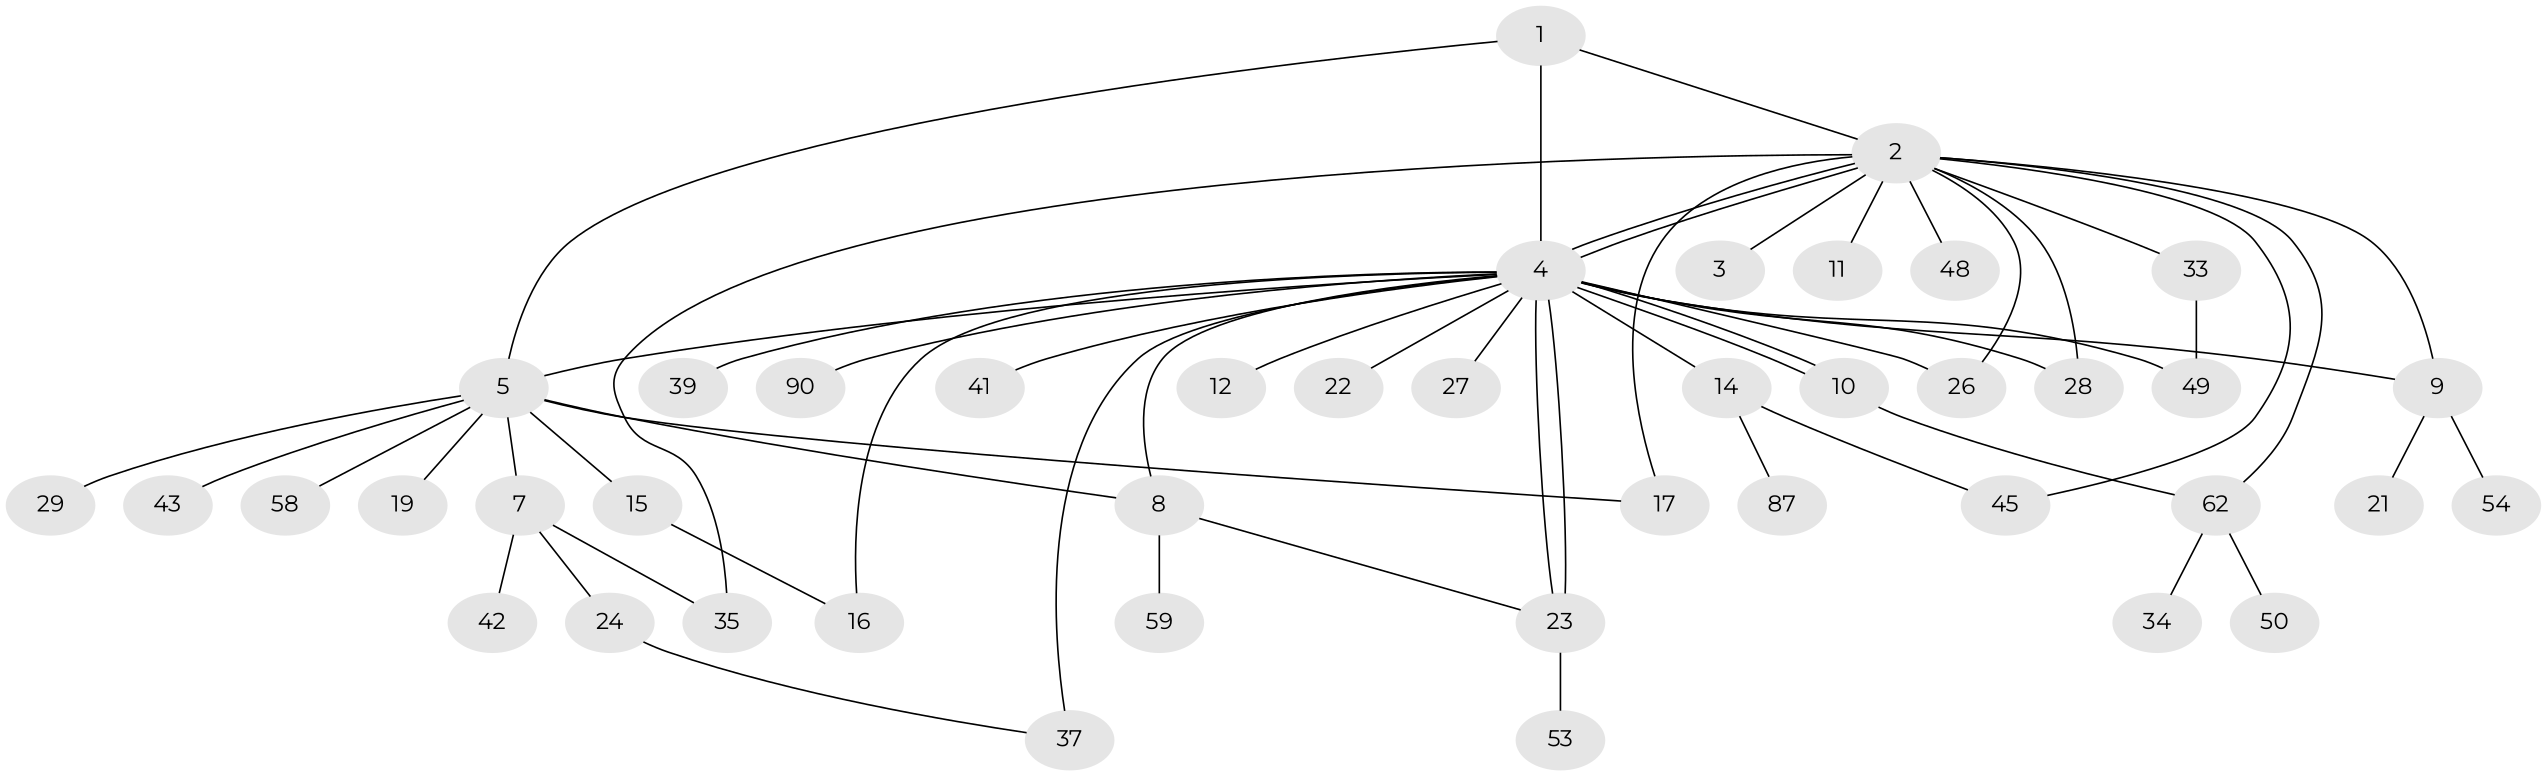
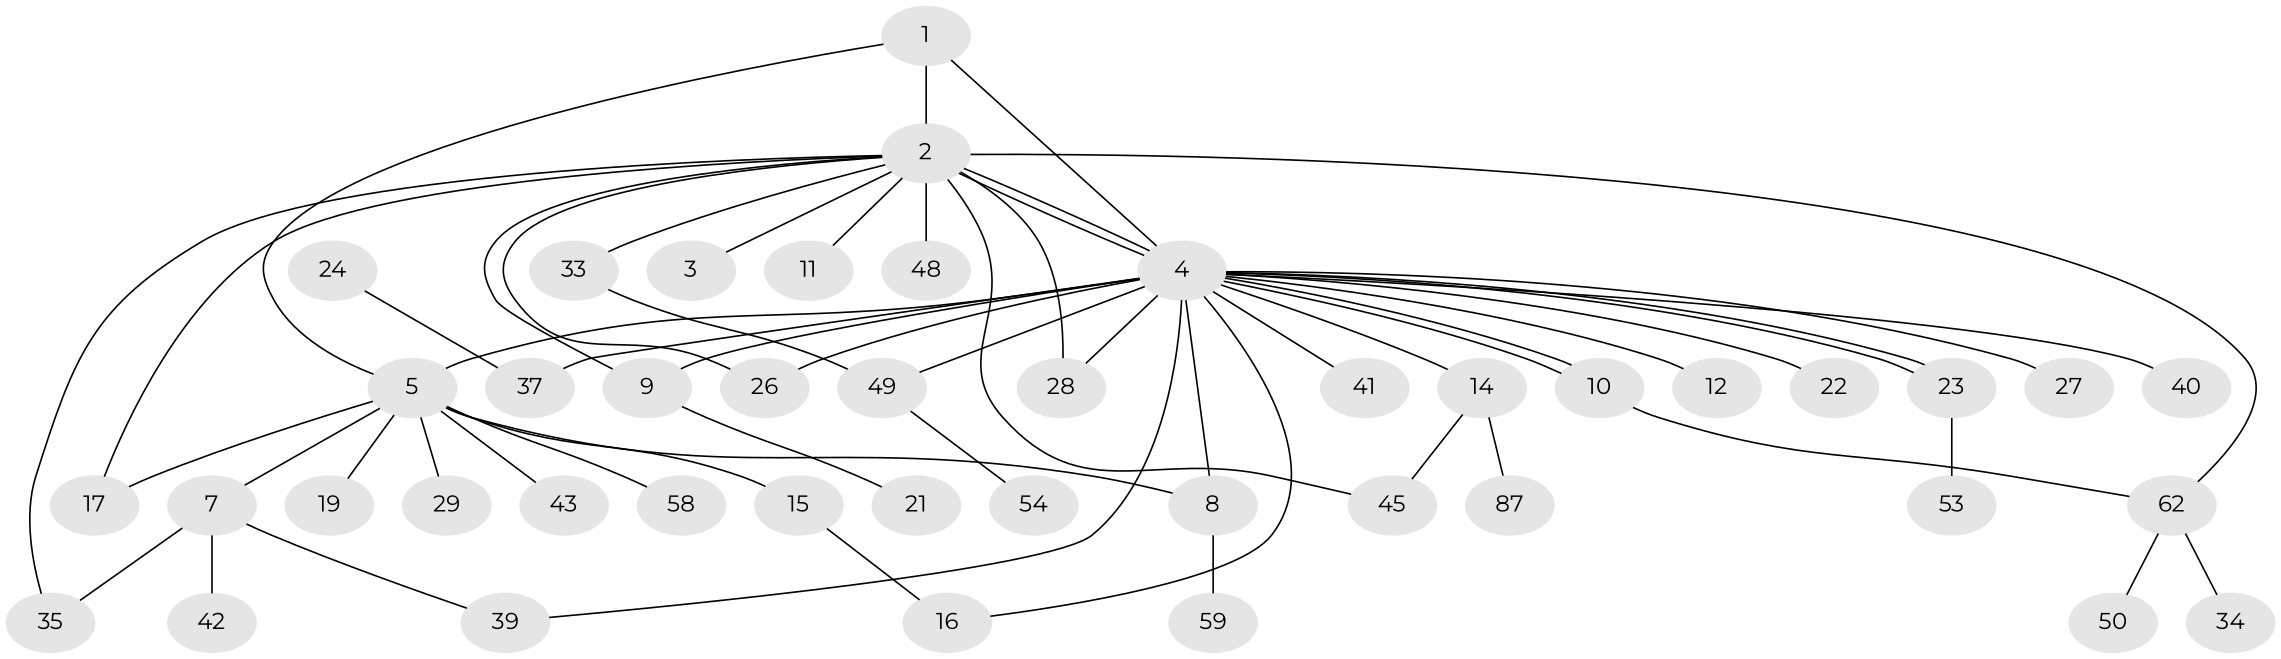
(801, 388) -> (2187, 388)
(2467, 447) -> (958, 447)
(565, 564) -> (356, 568)
(1360, 564) -> none
